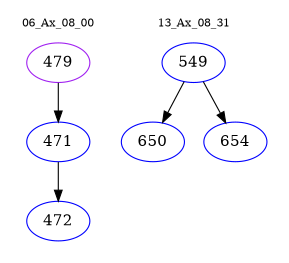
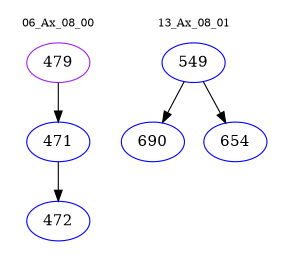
(194, 24) -> (194, 24)
(153, 142) -> (153, 142)
